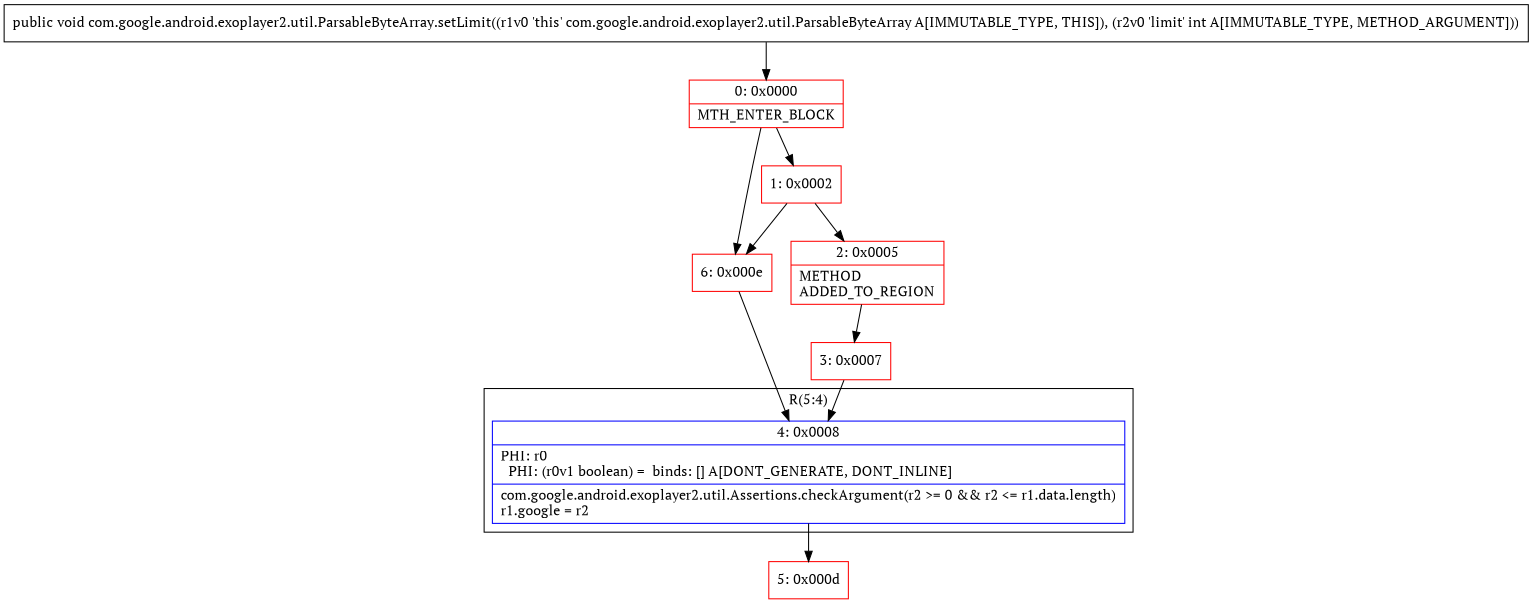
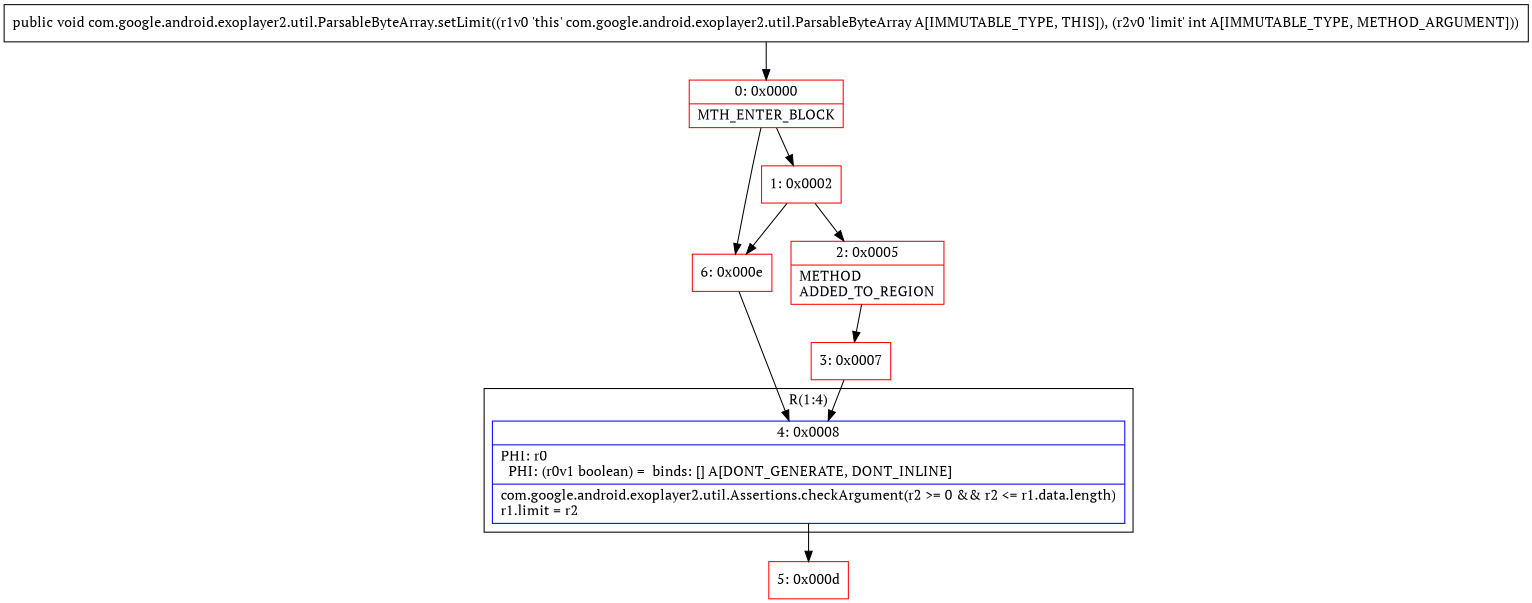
(809, 400) -> (809, 400)
(545, 511) -> (540, 511)
